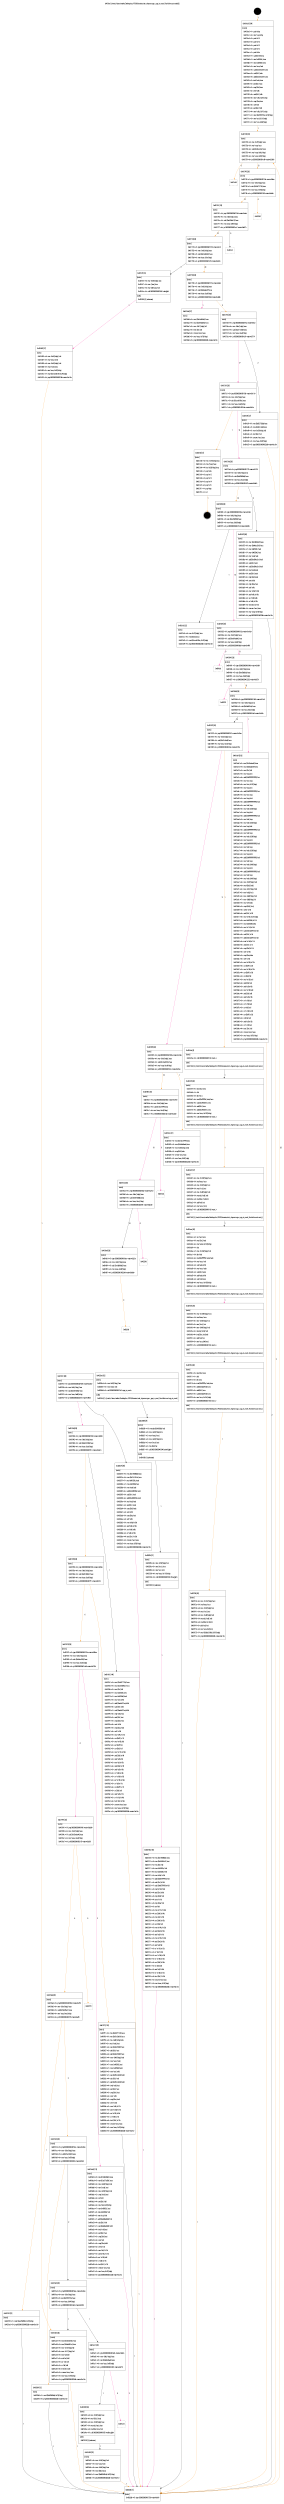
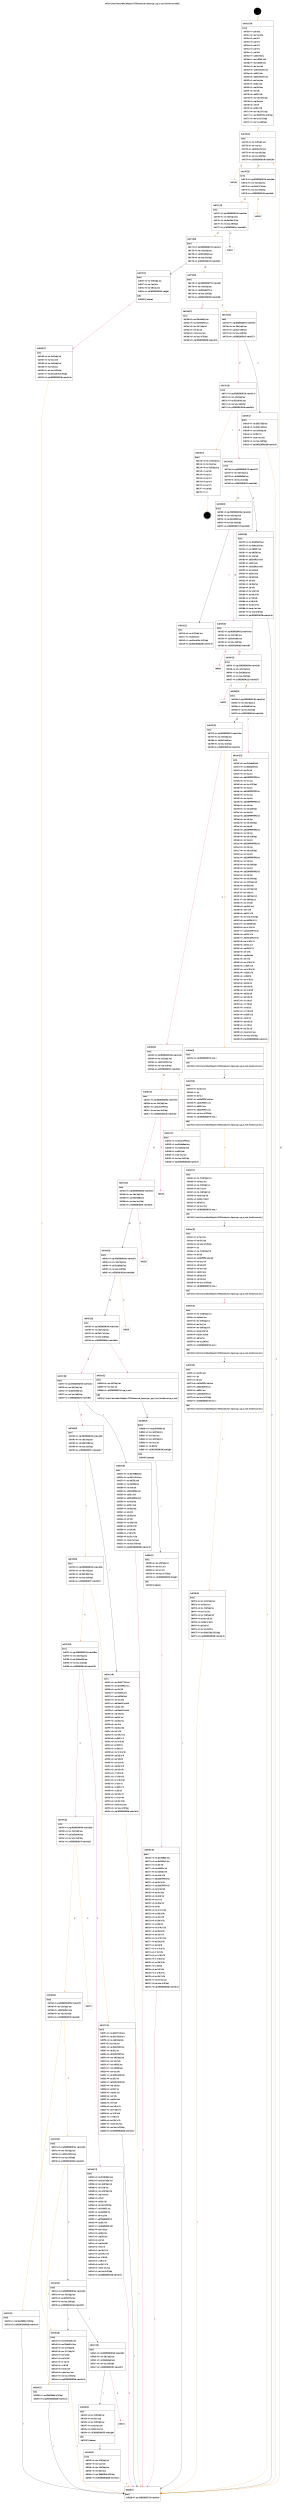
none -> (101, 1330)
